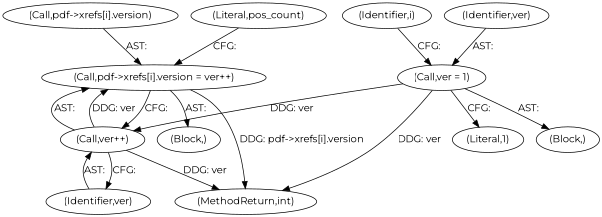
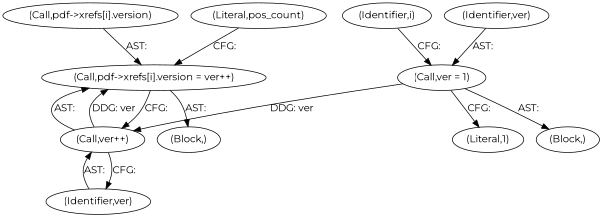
(246, 202) -> none
